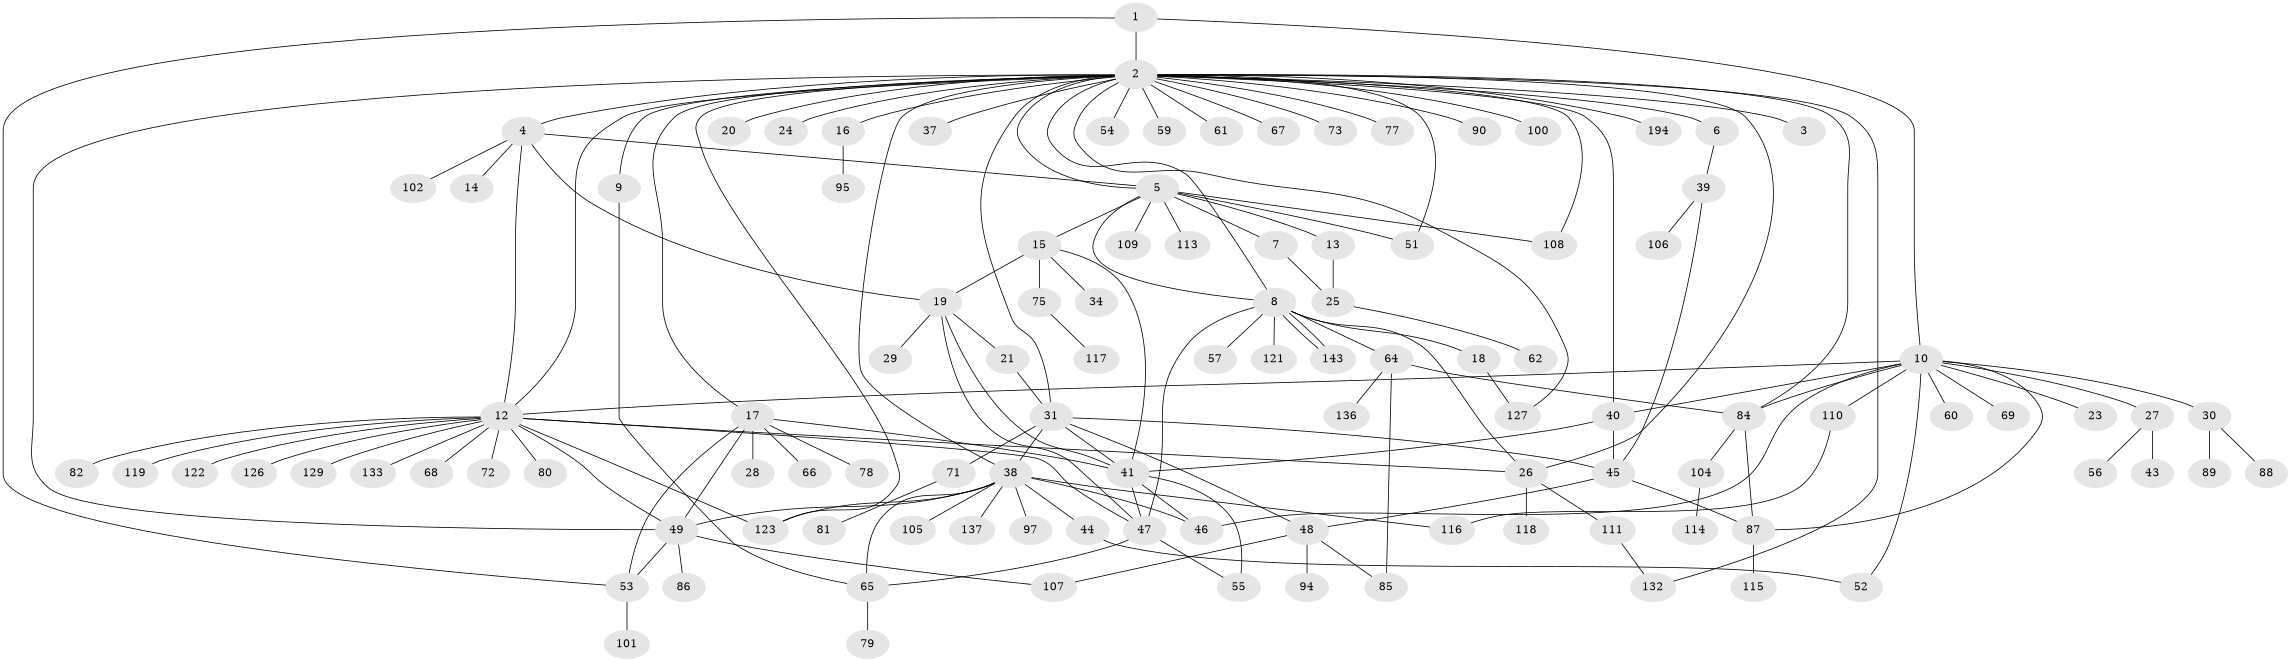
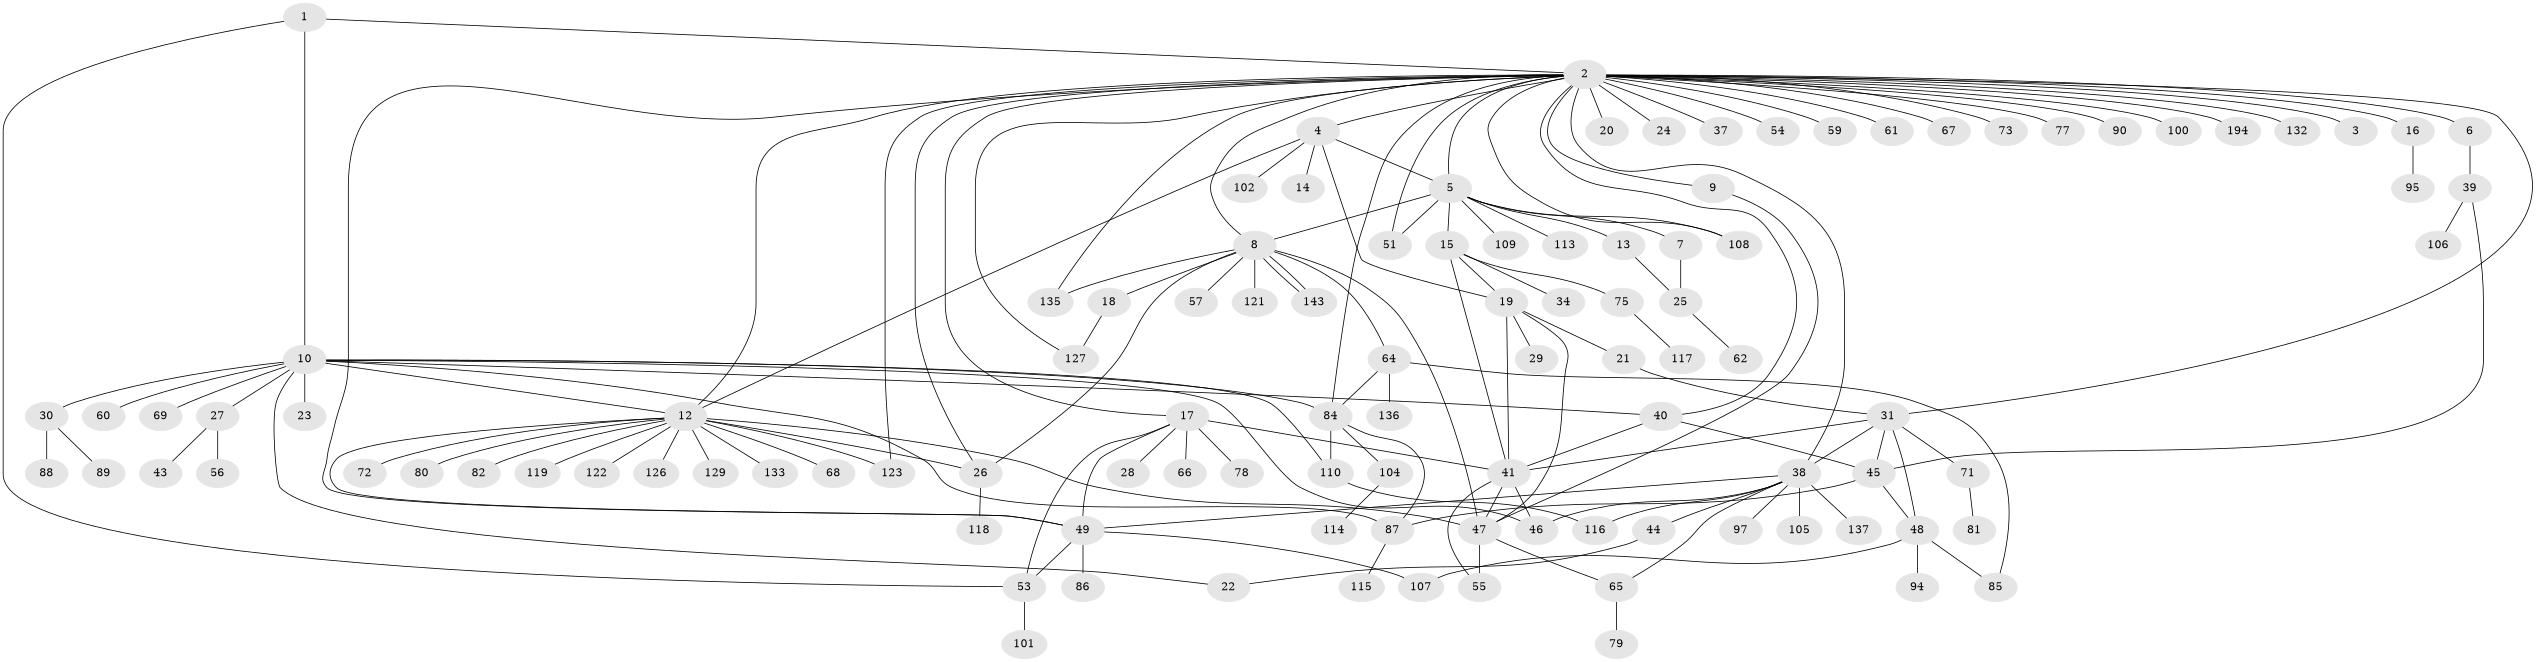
none -> (1051, 302)
none -> (1331, 447)
(643, 448) -> (1747, 403)
(889, 502) -> none
(1613, 530) -> none
(1861, 587) -> (1229, 587)
